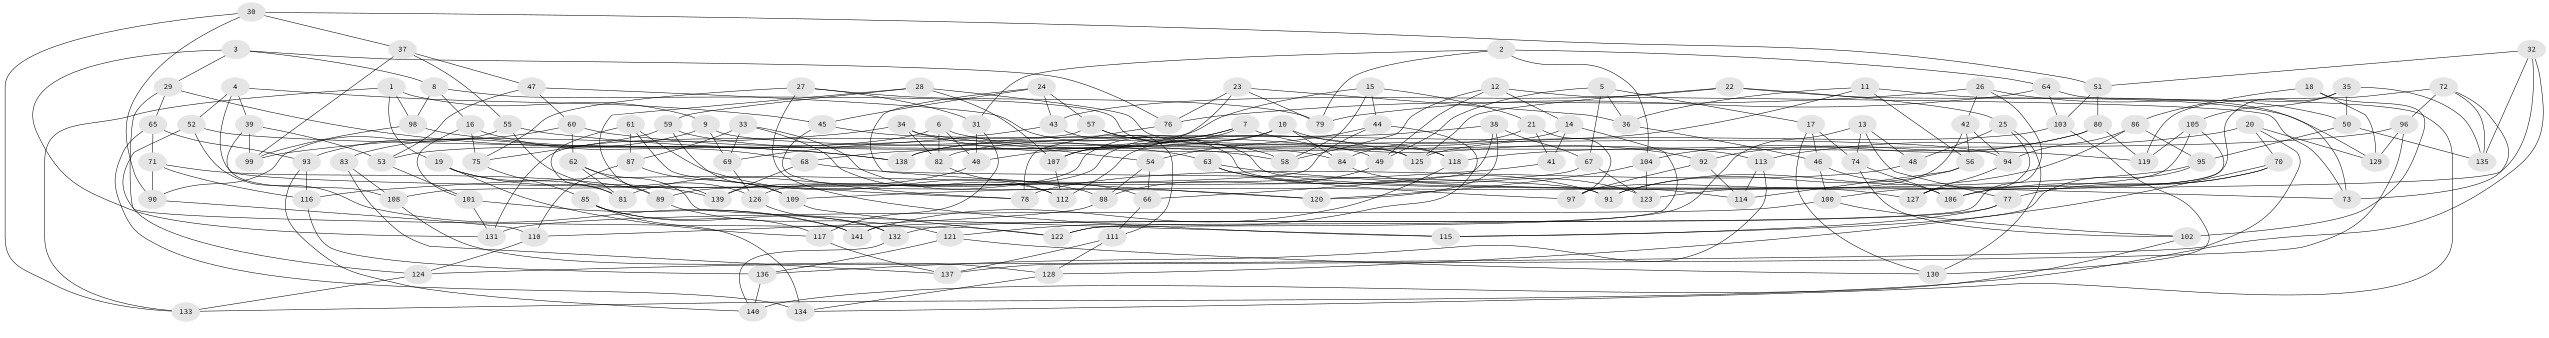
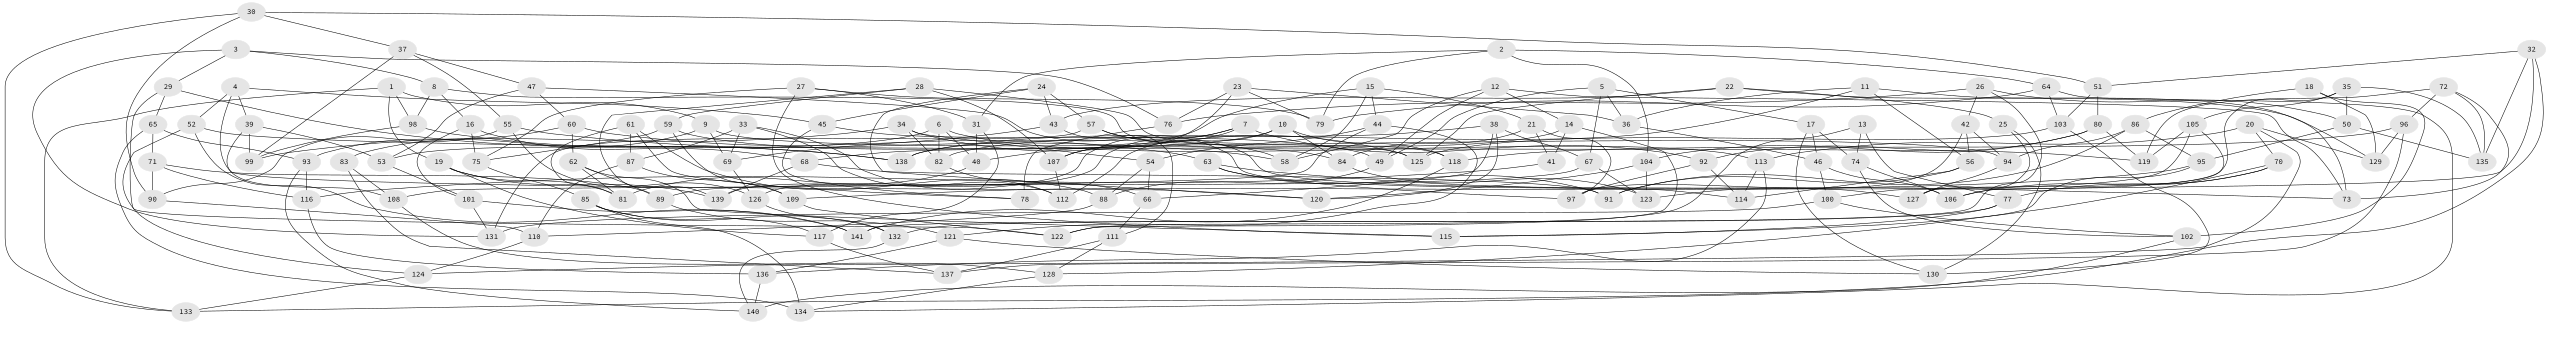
(1913, 162) -> none
